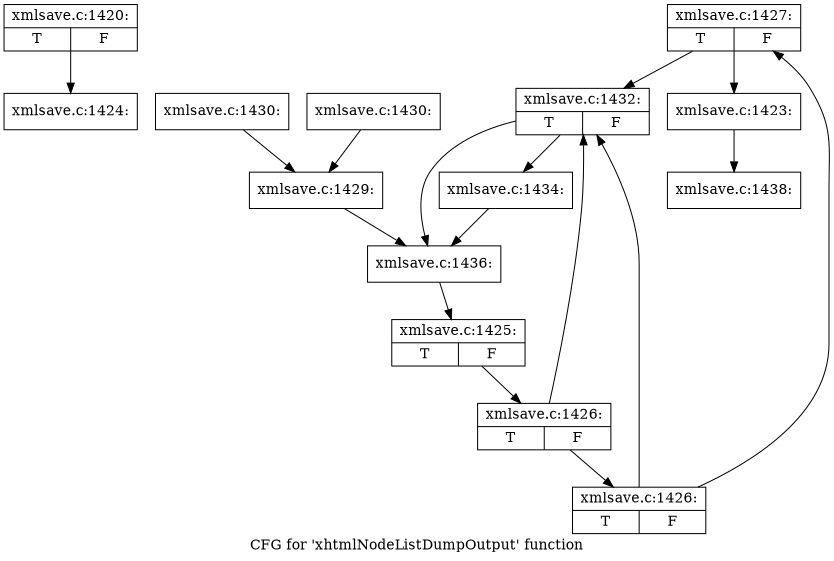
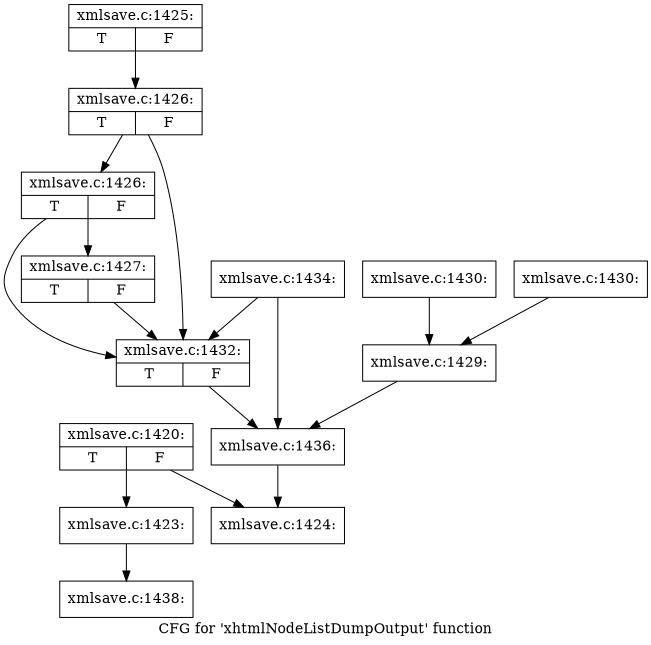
(734, 67) -> (126, 484)
(545, 150) -> (237, 315)
(444, 296) -> (278, 481)
